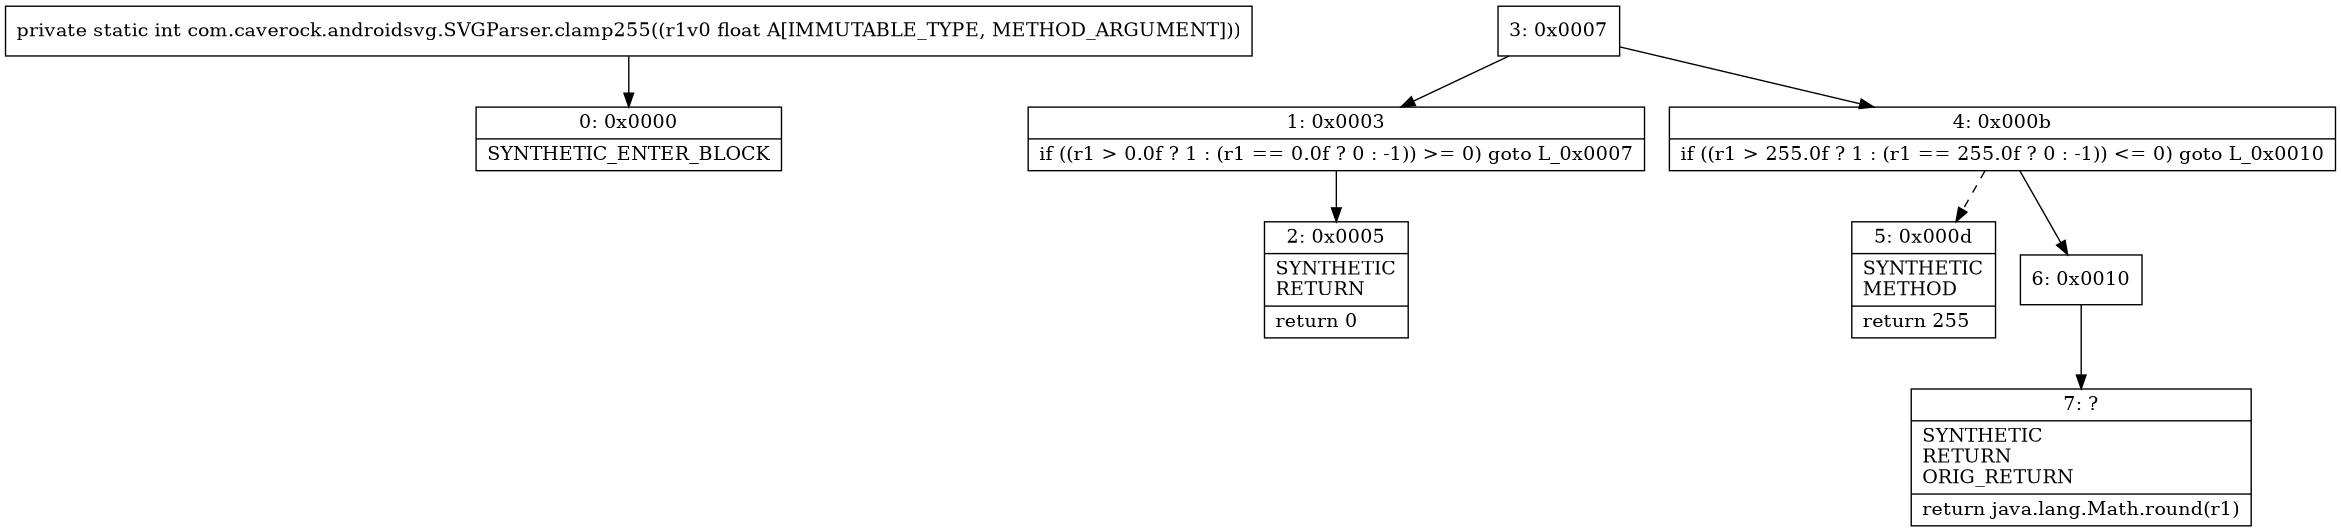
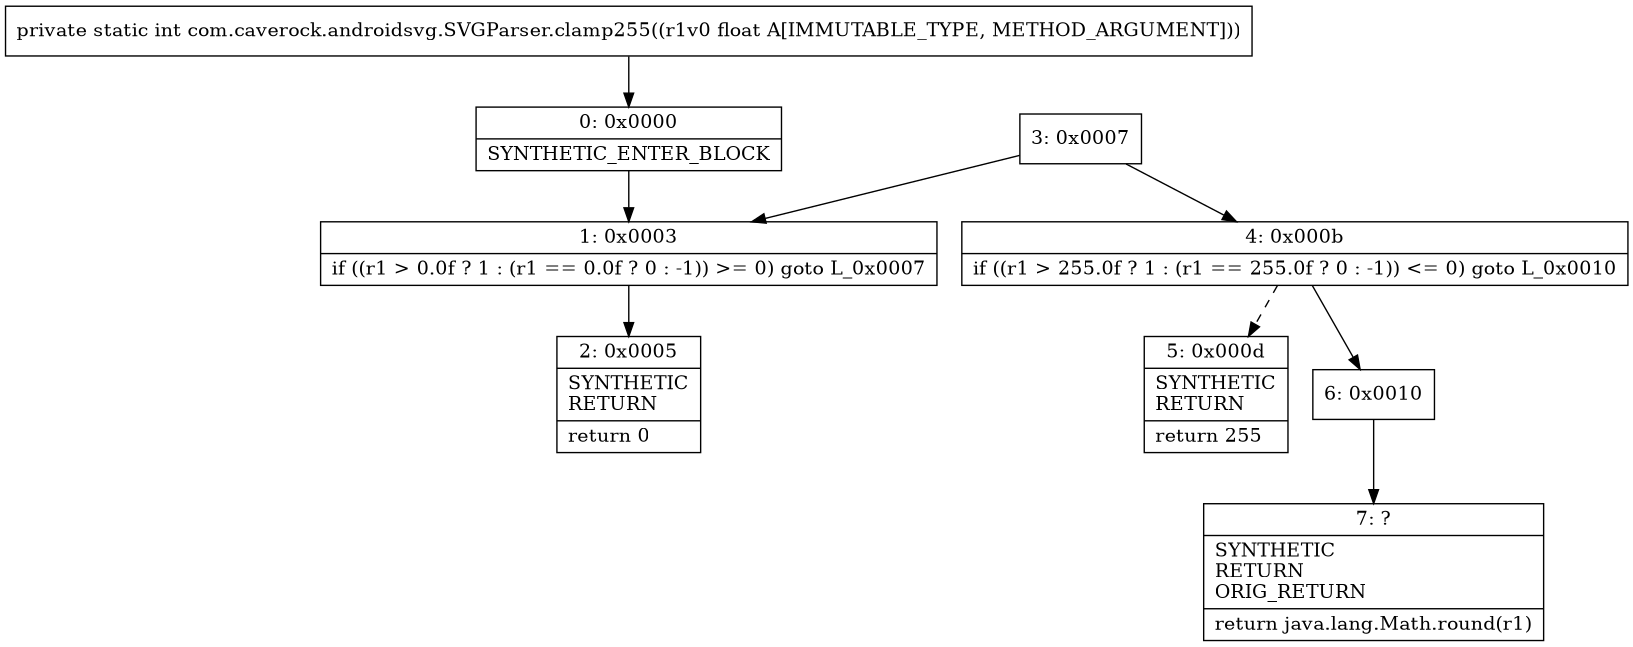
none -> (629, 189)
(1911, 290) -> (1200, 404)
